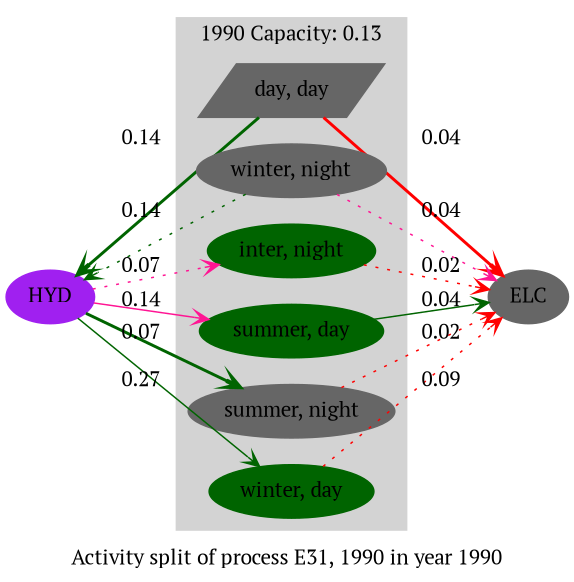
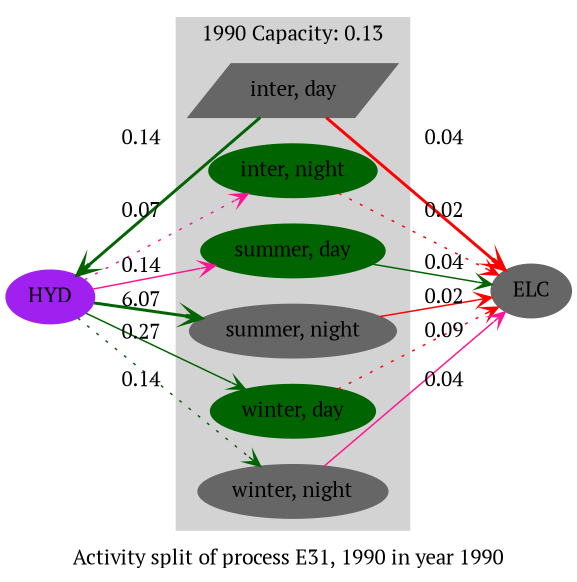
(292, 91) -> (293, 91)
(164, 237) -> (163, 387)
(417, 238) -> (400, 401)
(141, 333) -> (141, 301)
(419, 350) -> (428, 308)
